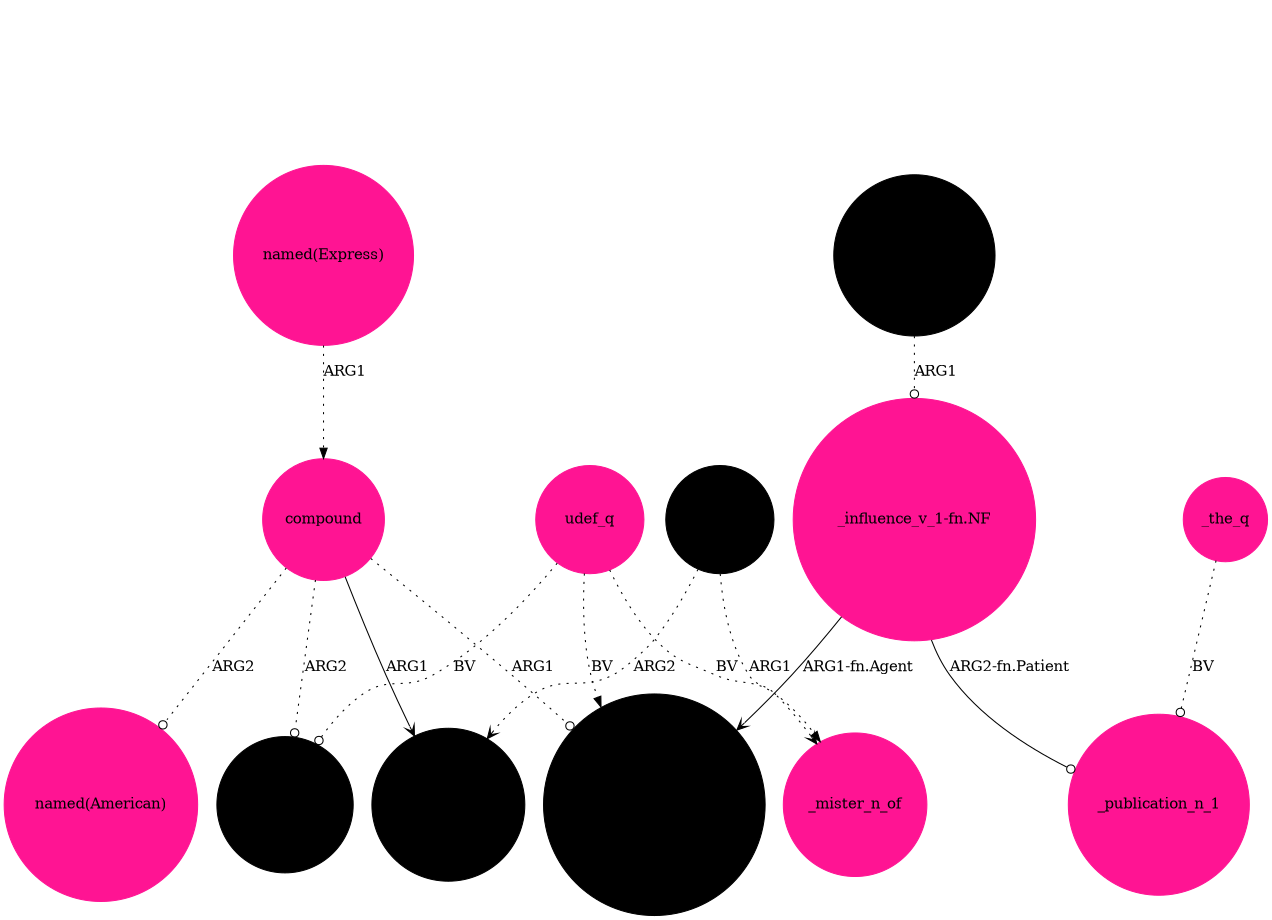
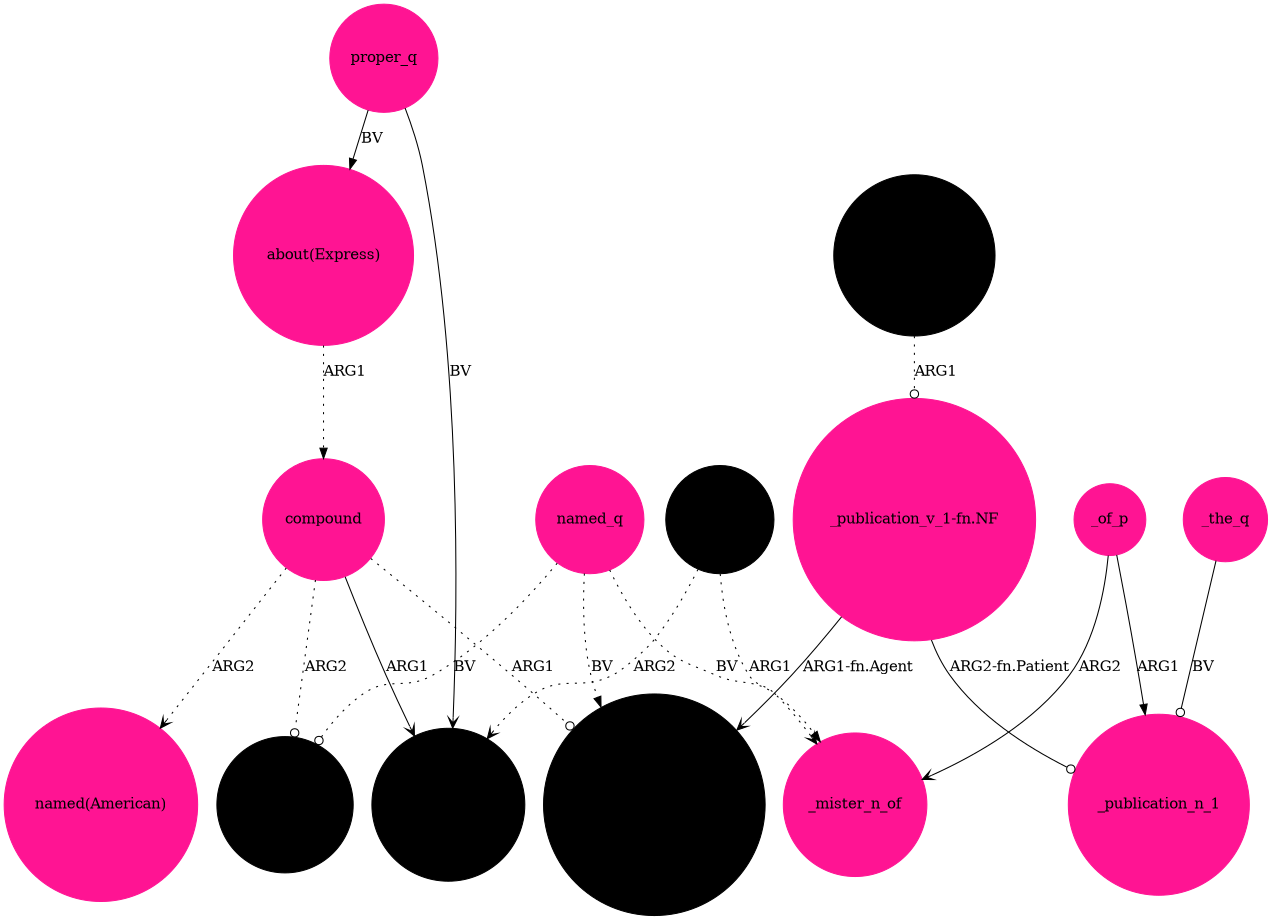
none -> (384, 58)
(324, 255) -> (324, 255)
(590, 520) -> (590, 520)
(914, 520) -> (914, 520)
none -> (1110, 520)
(1199, 634) -> (1199, 634)
(227, 644) -> (227, 644)
